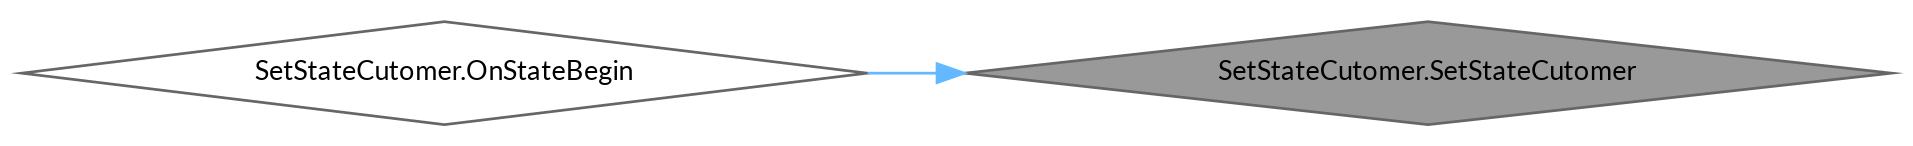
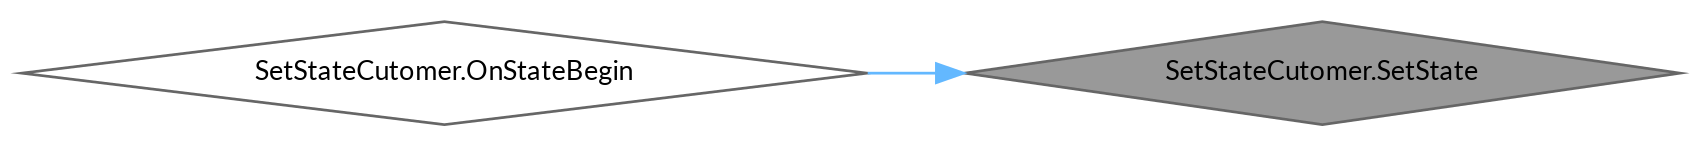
(1428, 73) -> (1322, 73)
